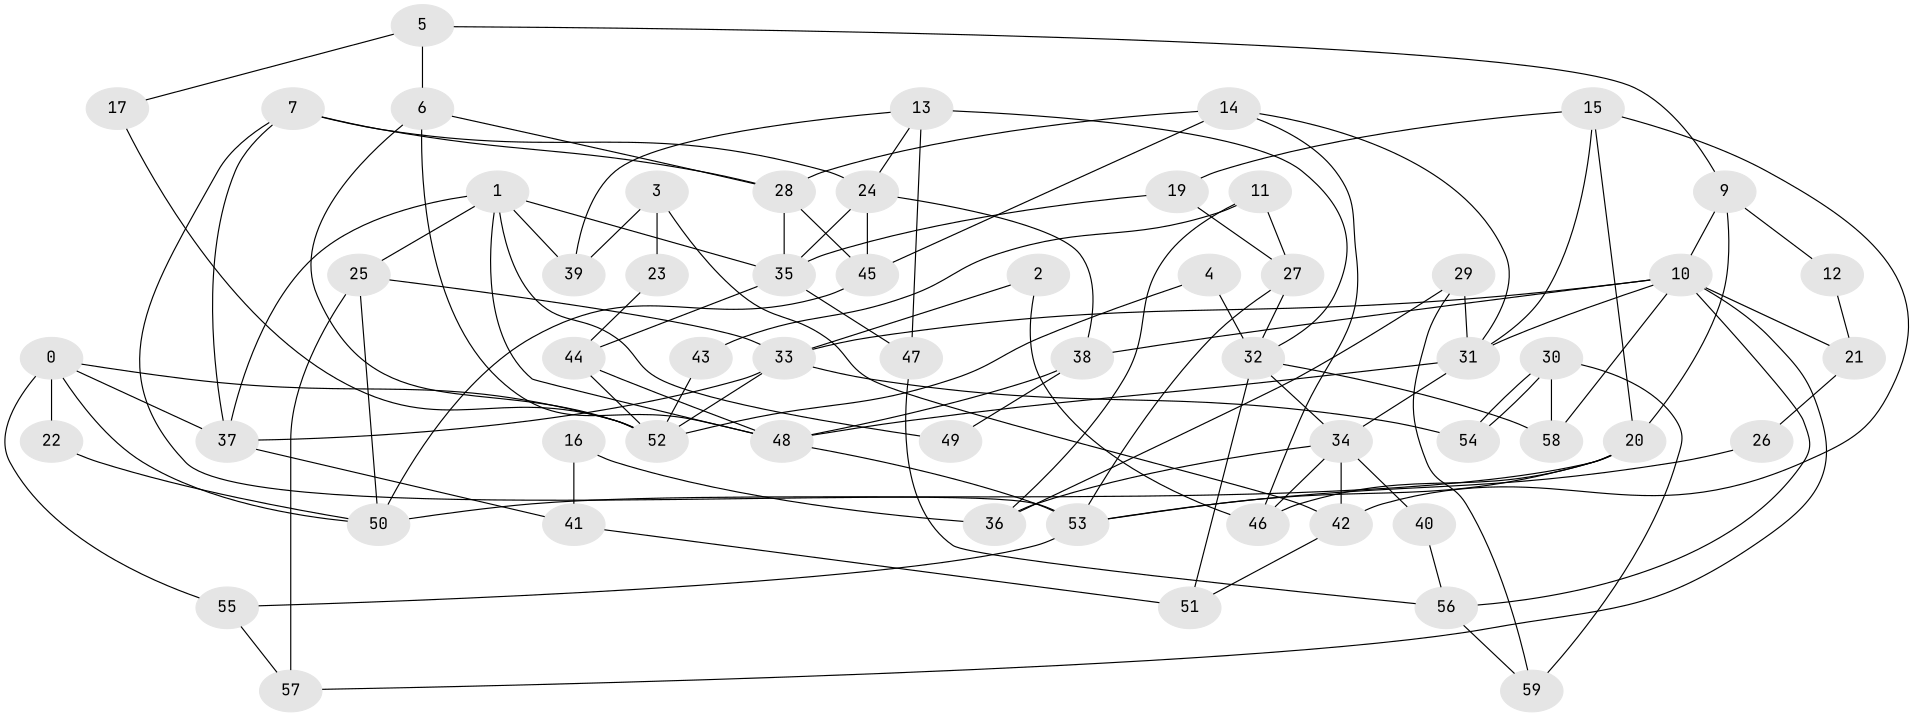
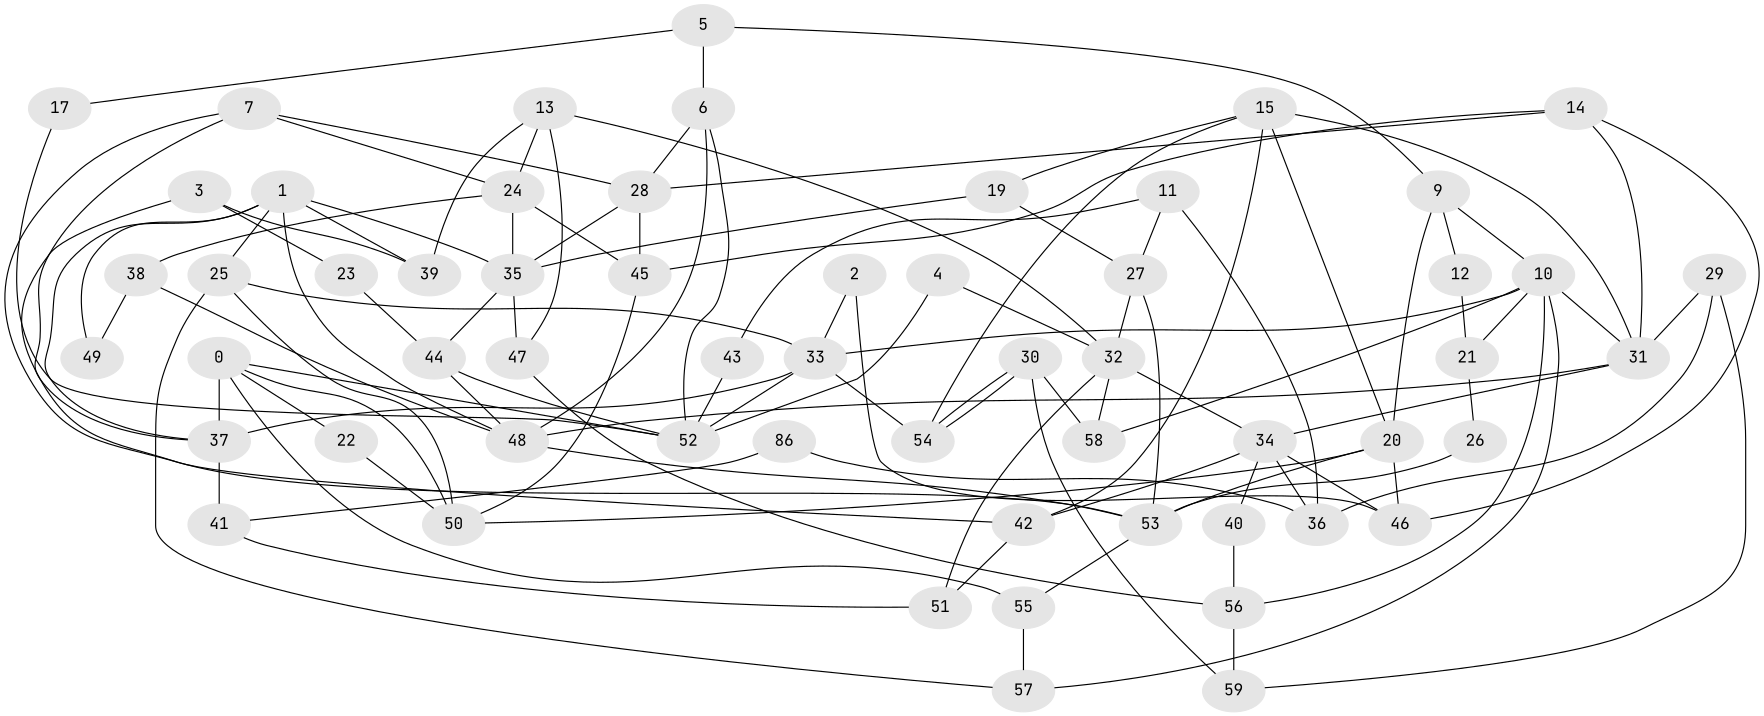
none -> (1055, 238)
(1381, 314) -> none
(574, 441) -> (784, 441)
